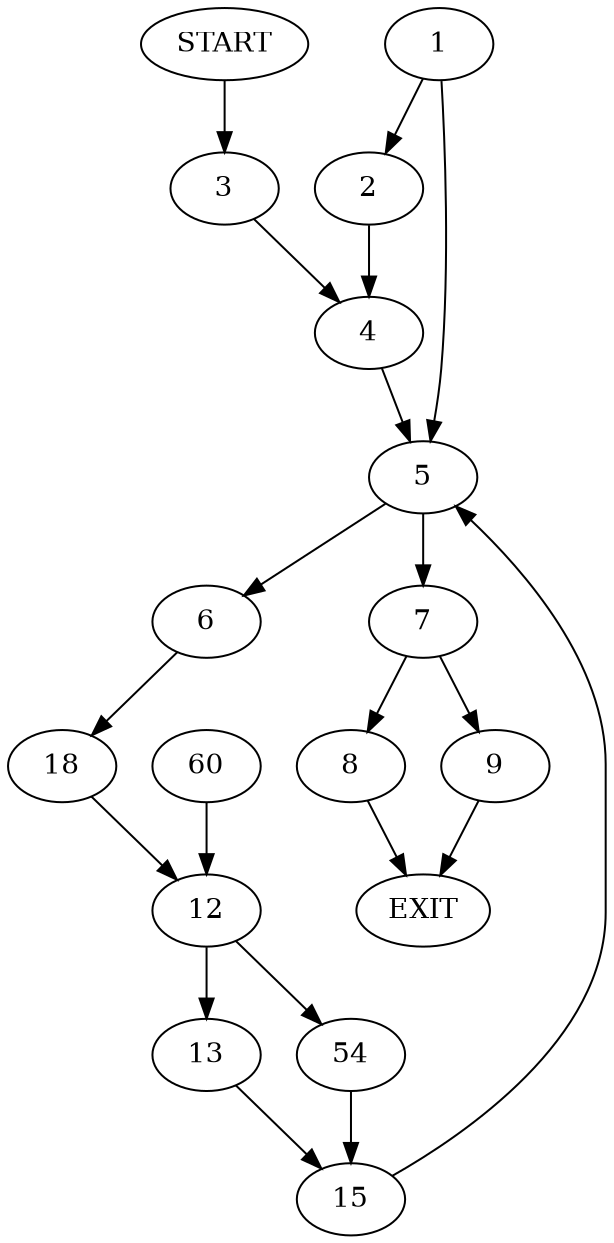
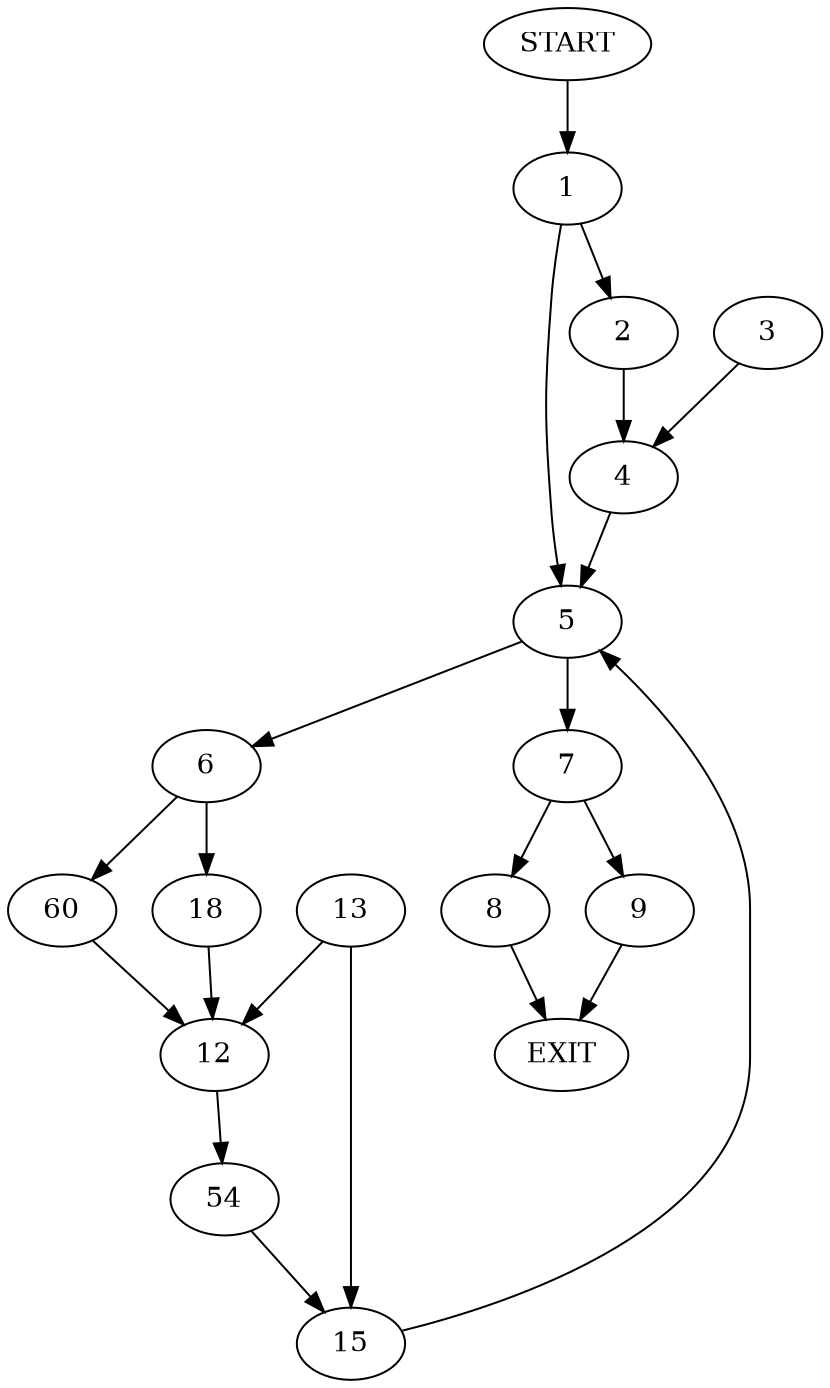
(225, 106) -> (568, 106)
none -> (142, 831)
(207, 973) -> (290, 976)
